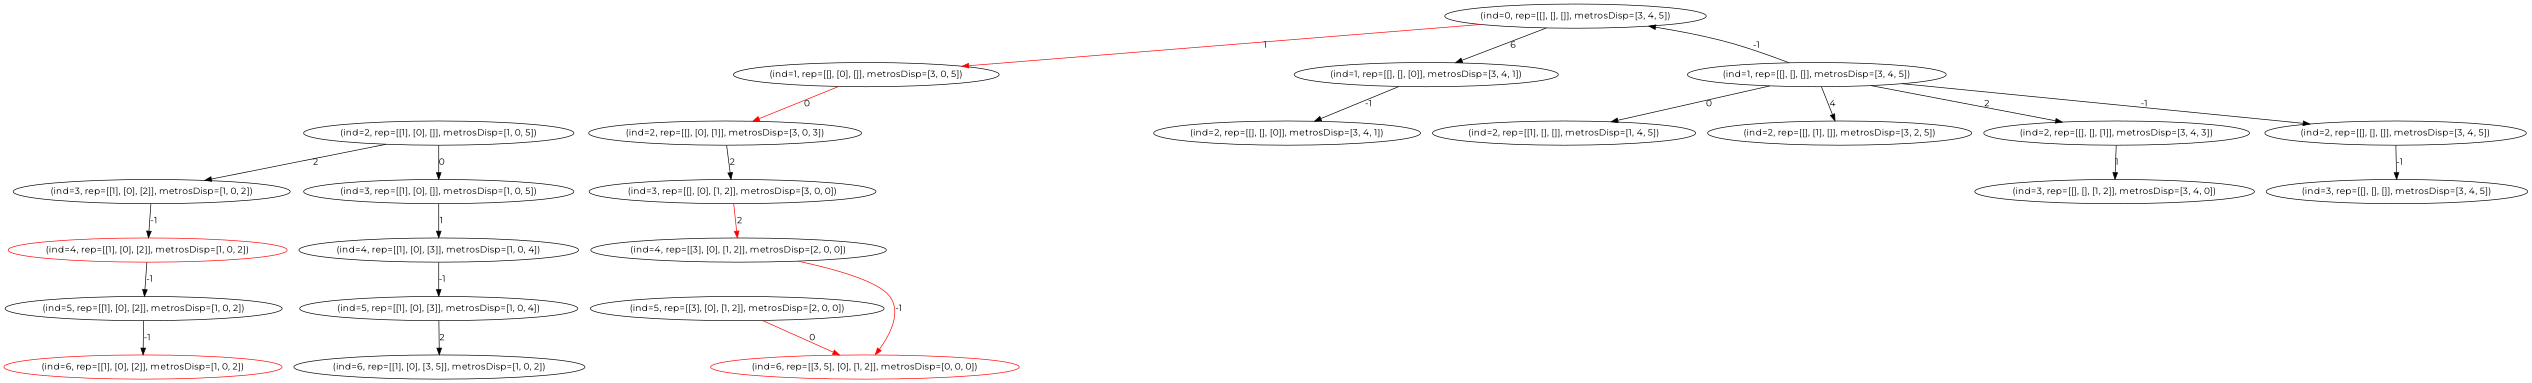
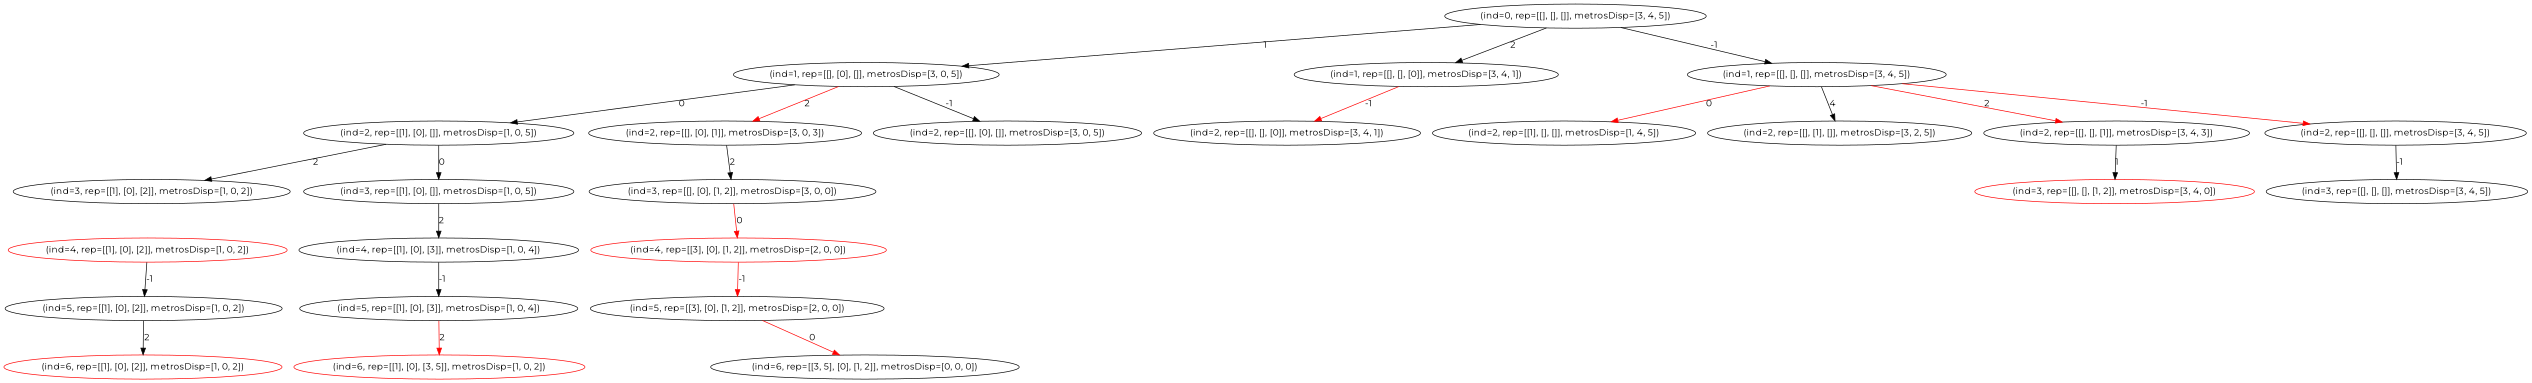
(1723, 41) -> (1693, 45)
(1225, 45) -> (1225, 45)
(1513, 45) -> (1513, 45)
none -> (656, 103)
(1360, 103) -> (1360, 103)
(1694, 103) -> (1694, 103)
(1963, 103) -> (1963, 103)
(807, 104) -> (807, 104)
(2103, 104) -> (2103, 104)
none -> (1007, 133)
(2115, 192) -> (2115, 192)
(150, 217) -> none
(442, 221) -> (442, 221)
(740, 221) -> (740, 221)
(739, 250) -> (739, 250)
(873, 284) -> (738, 276)
(439, 334) -> (439, 334)
(147, 338) -> (147, 338)
(439, 367) -> (439, 367)
(865, 367) -> (865, 367)
